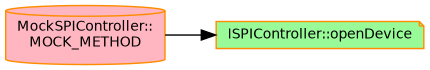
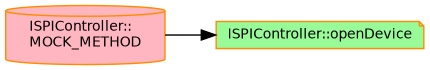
(85, 35) -> (85, 35)
